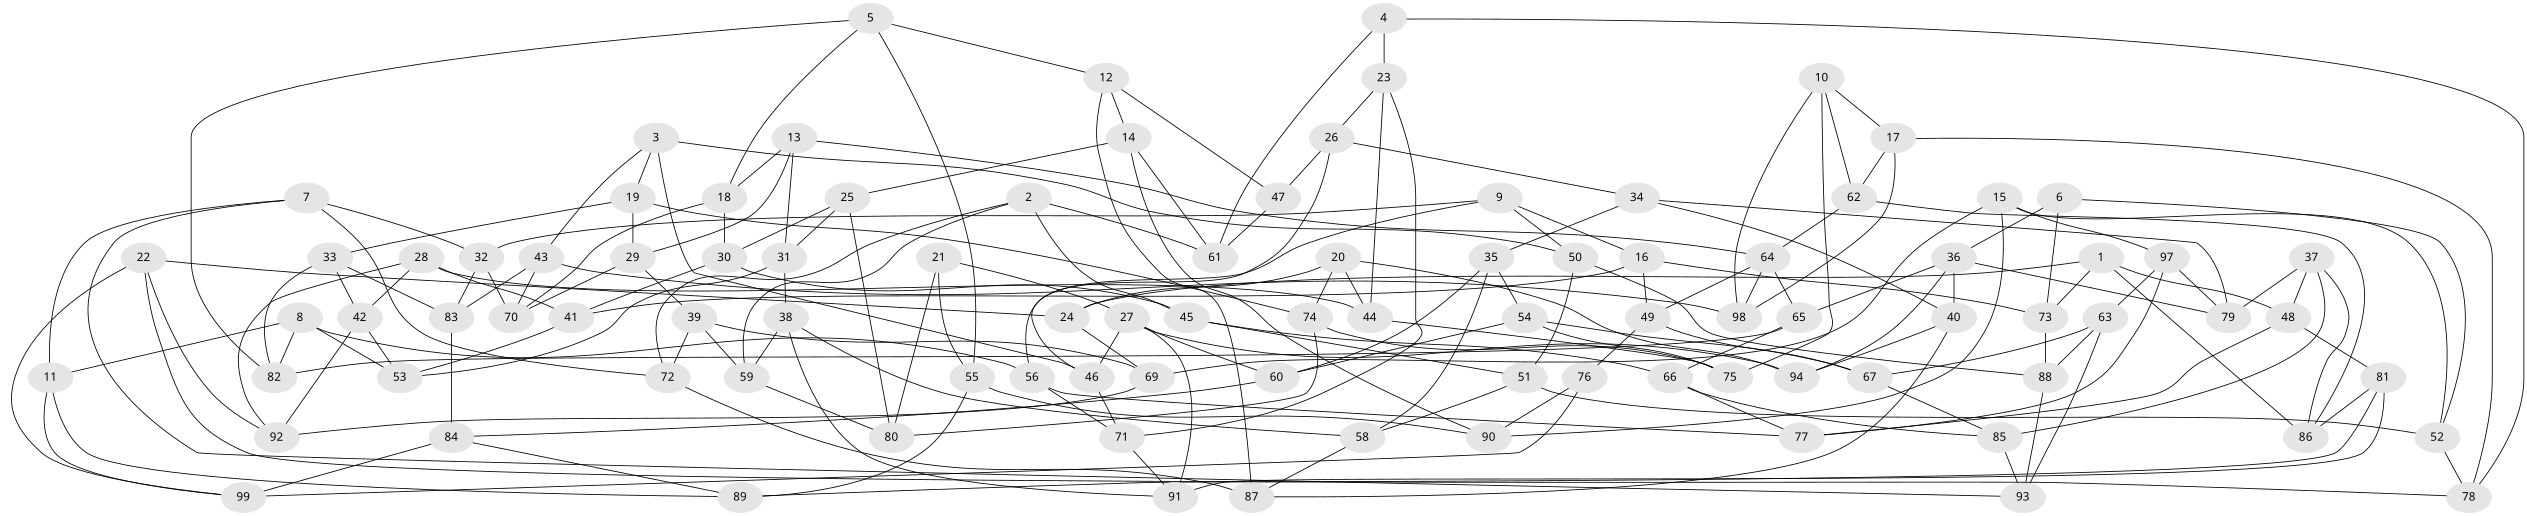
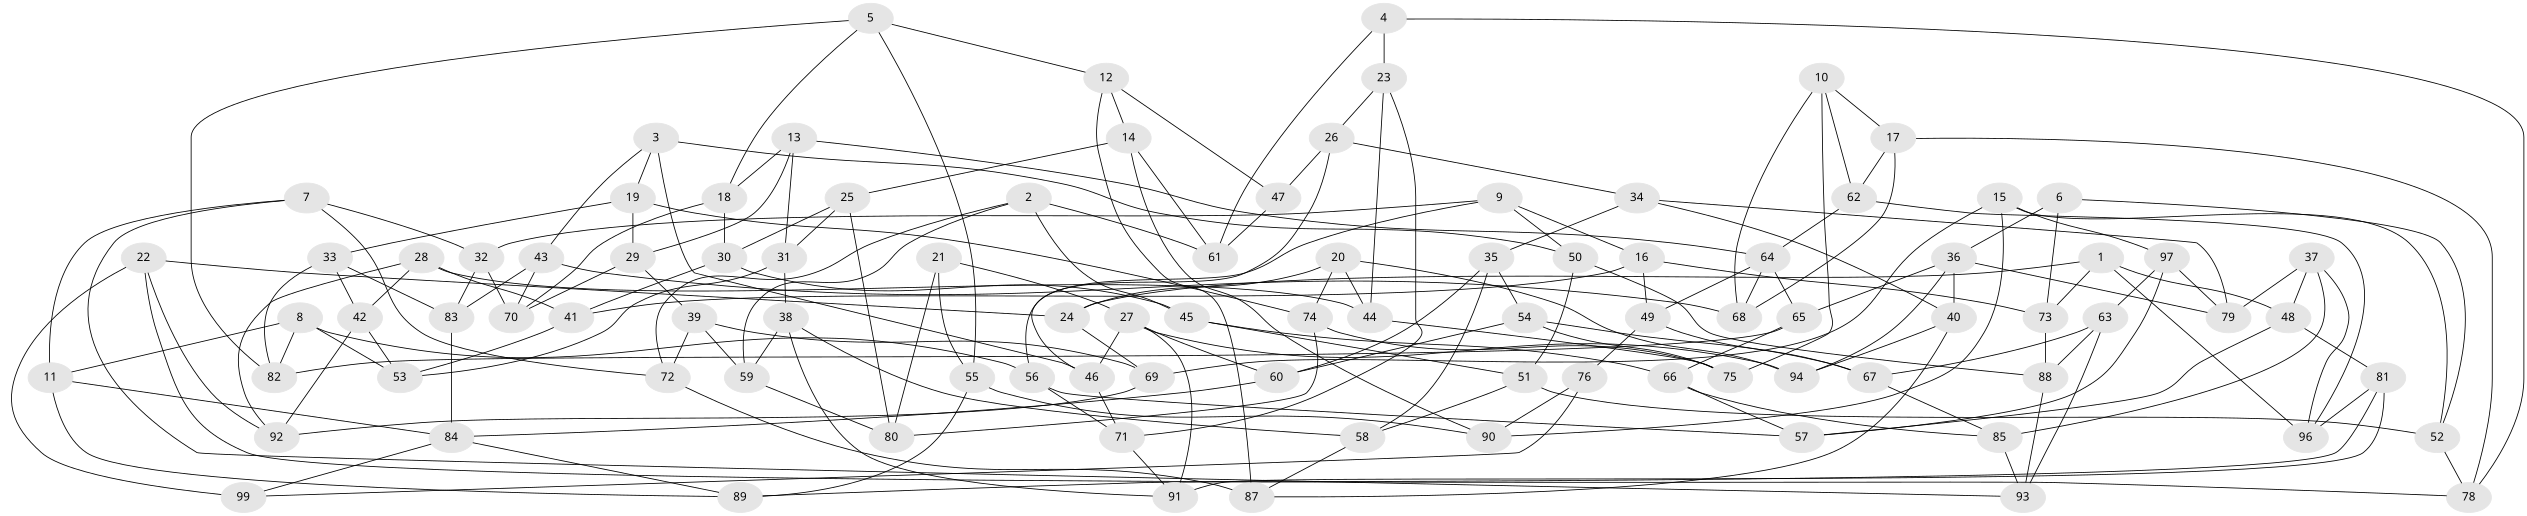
(1739, 318) -> (1739, 318)
(1802, 438) -> (1802, 438)
(2306, 438) -> (2306, 438)
(61, 458) -> (242, 406)
